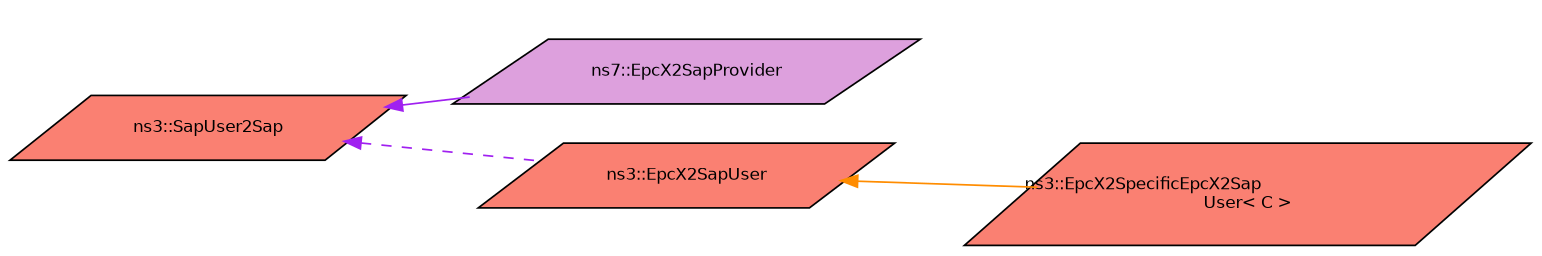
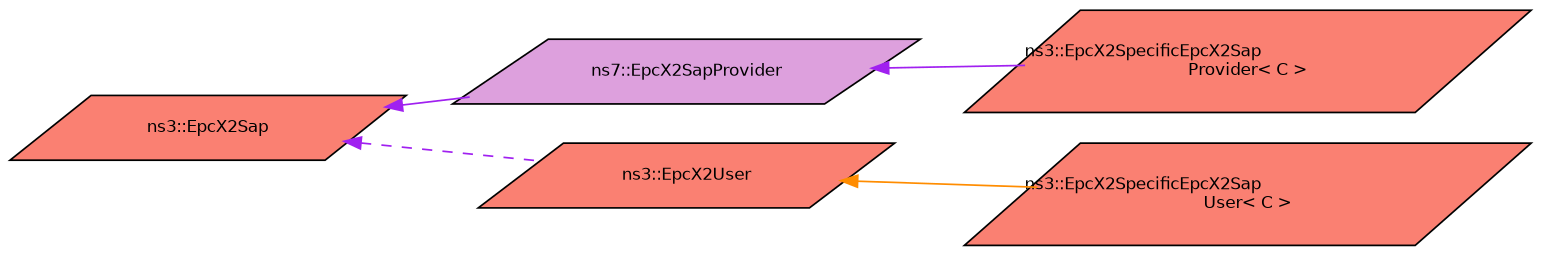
none -> (1248, 61)
(208, 128) -> (208, 128)
(686, 176) -> (686, 176)
